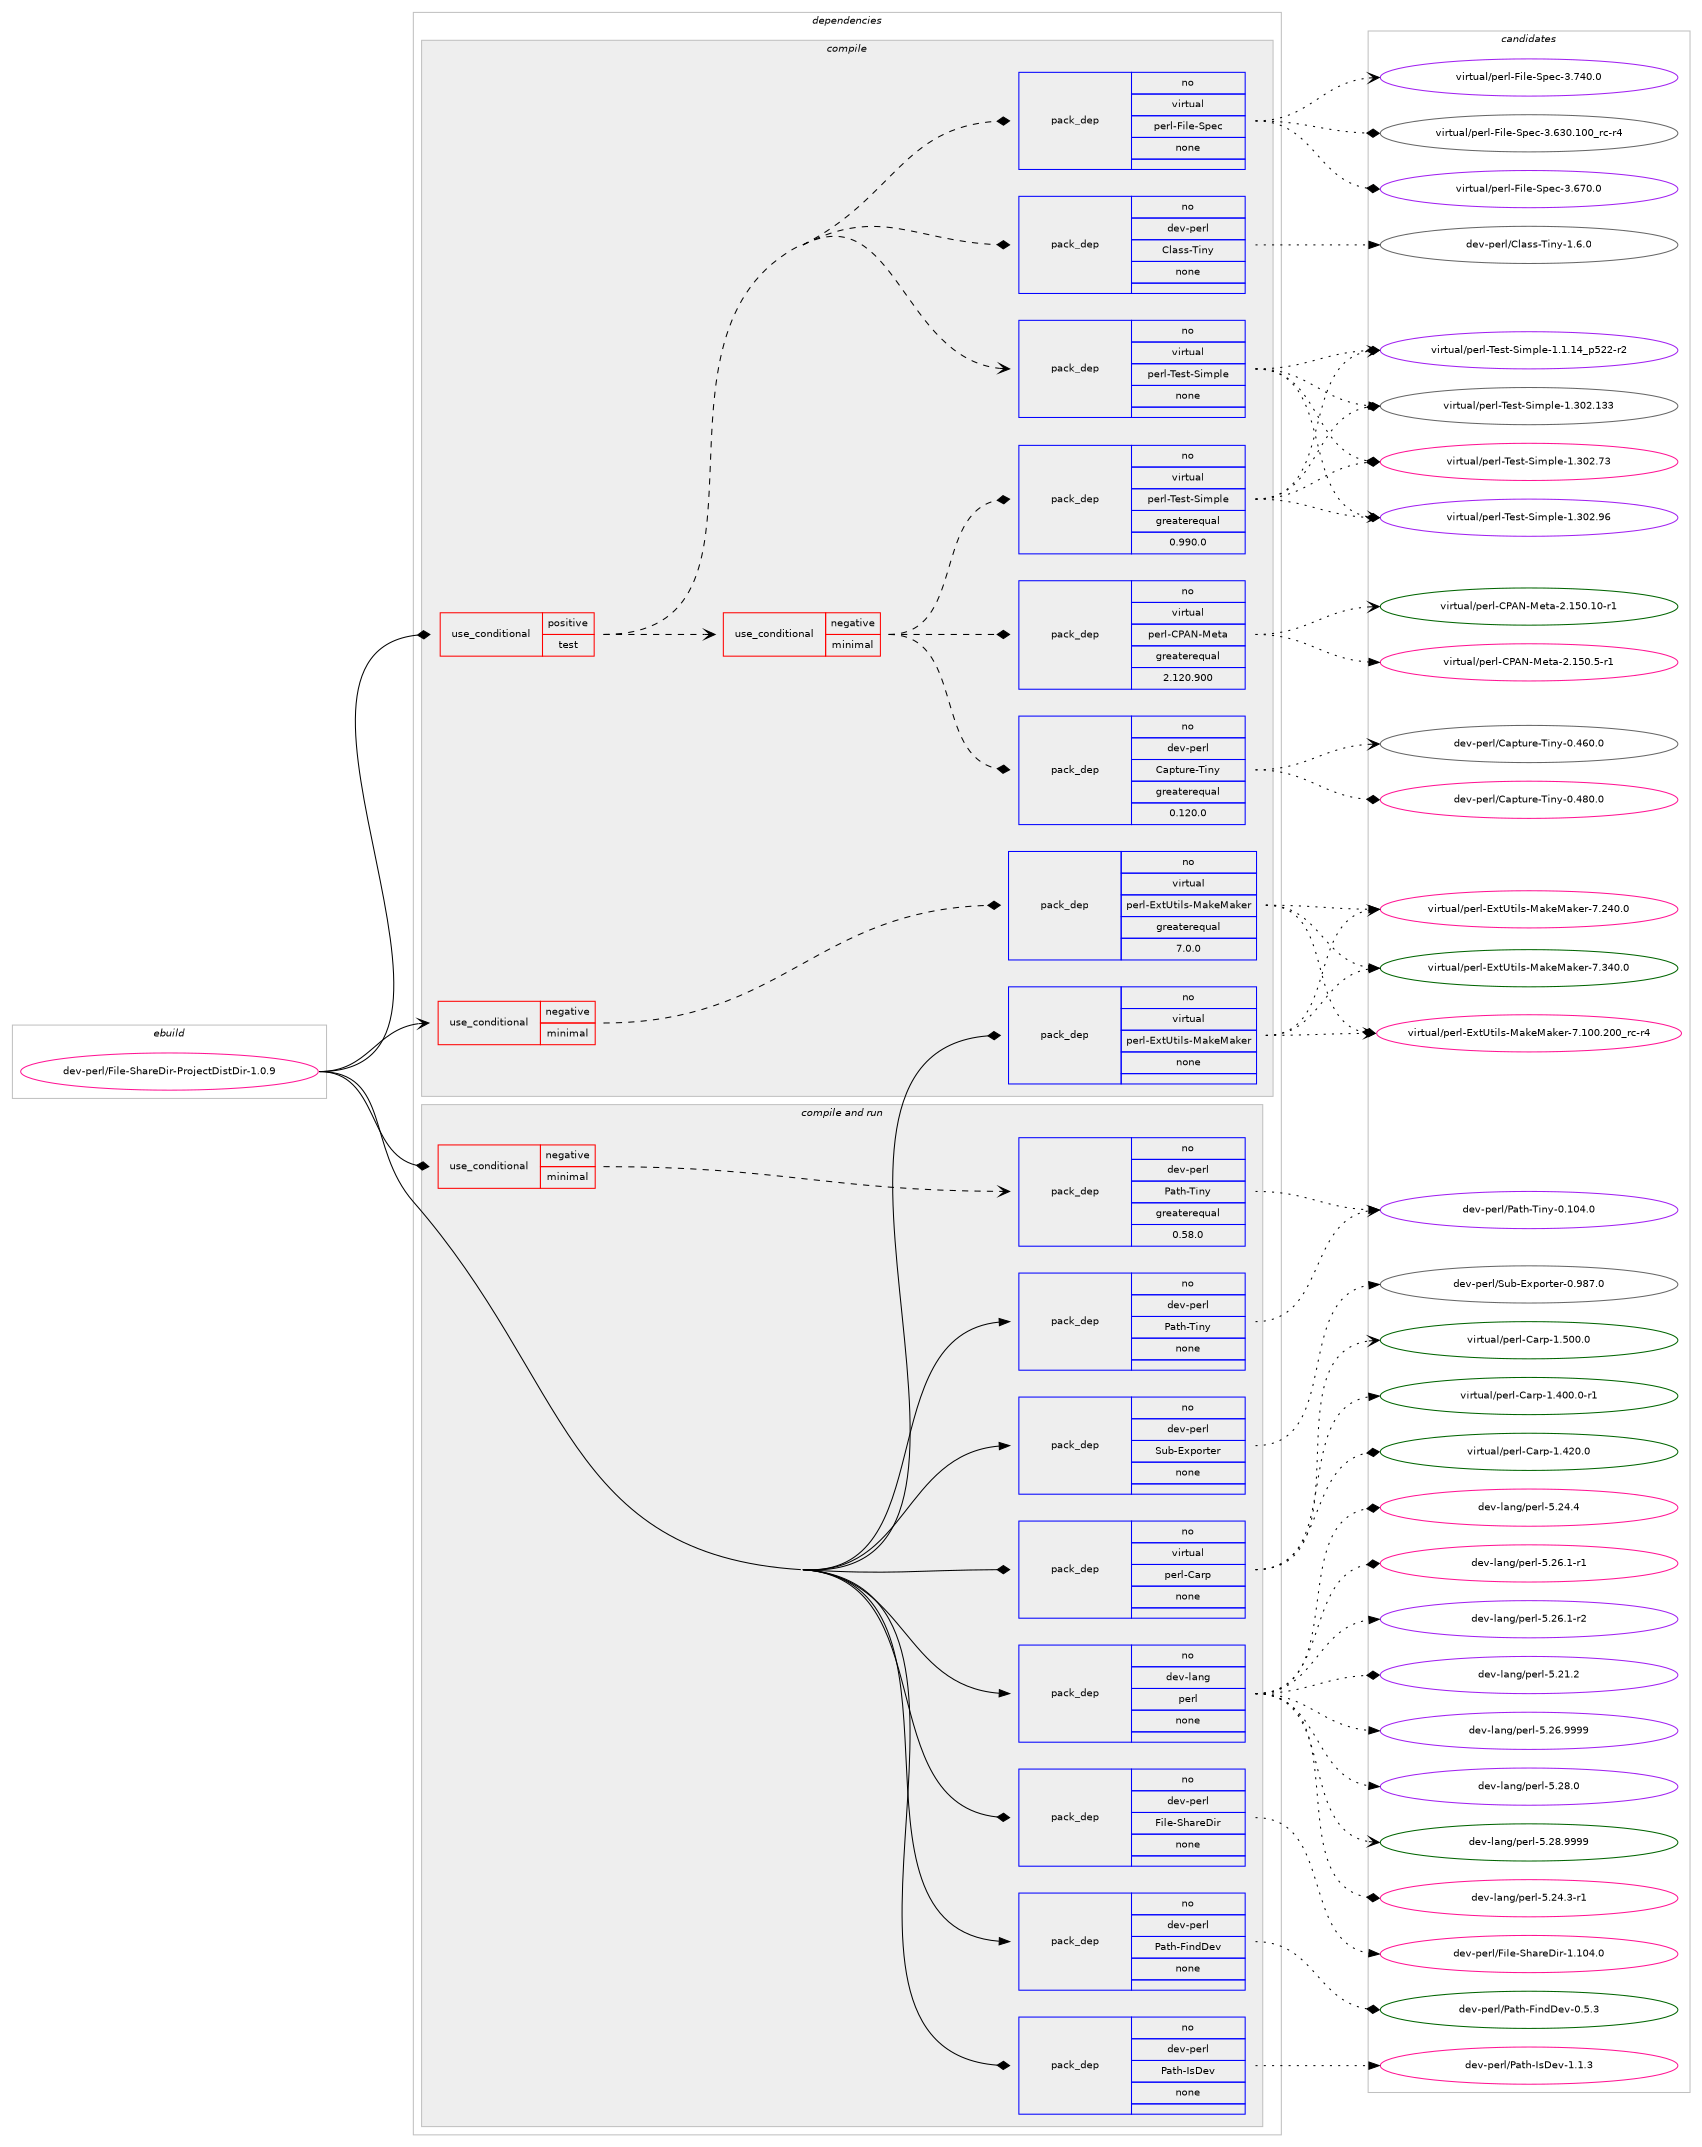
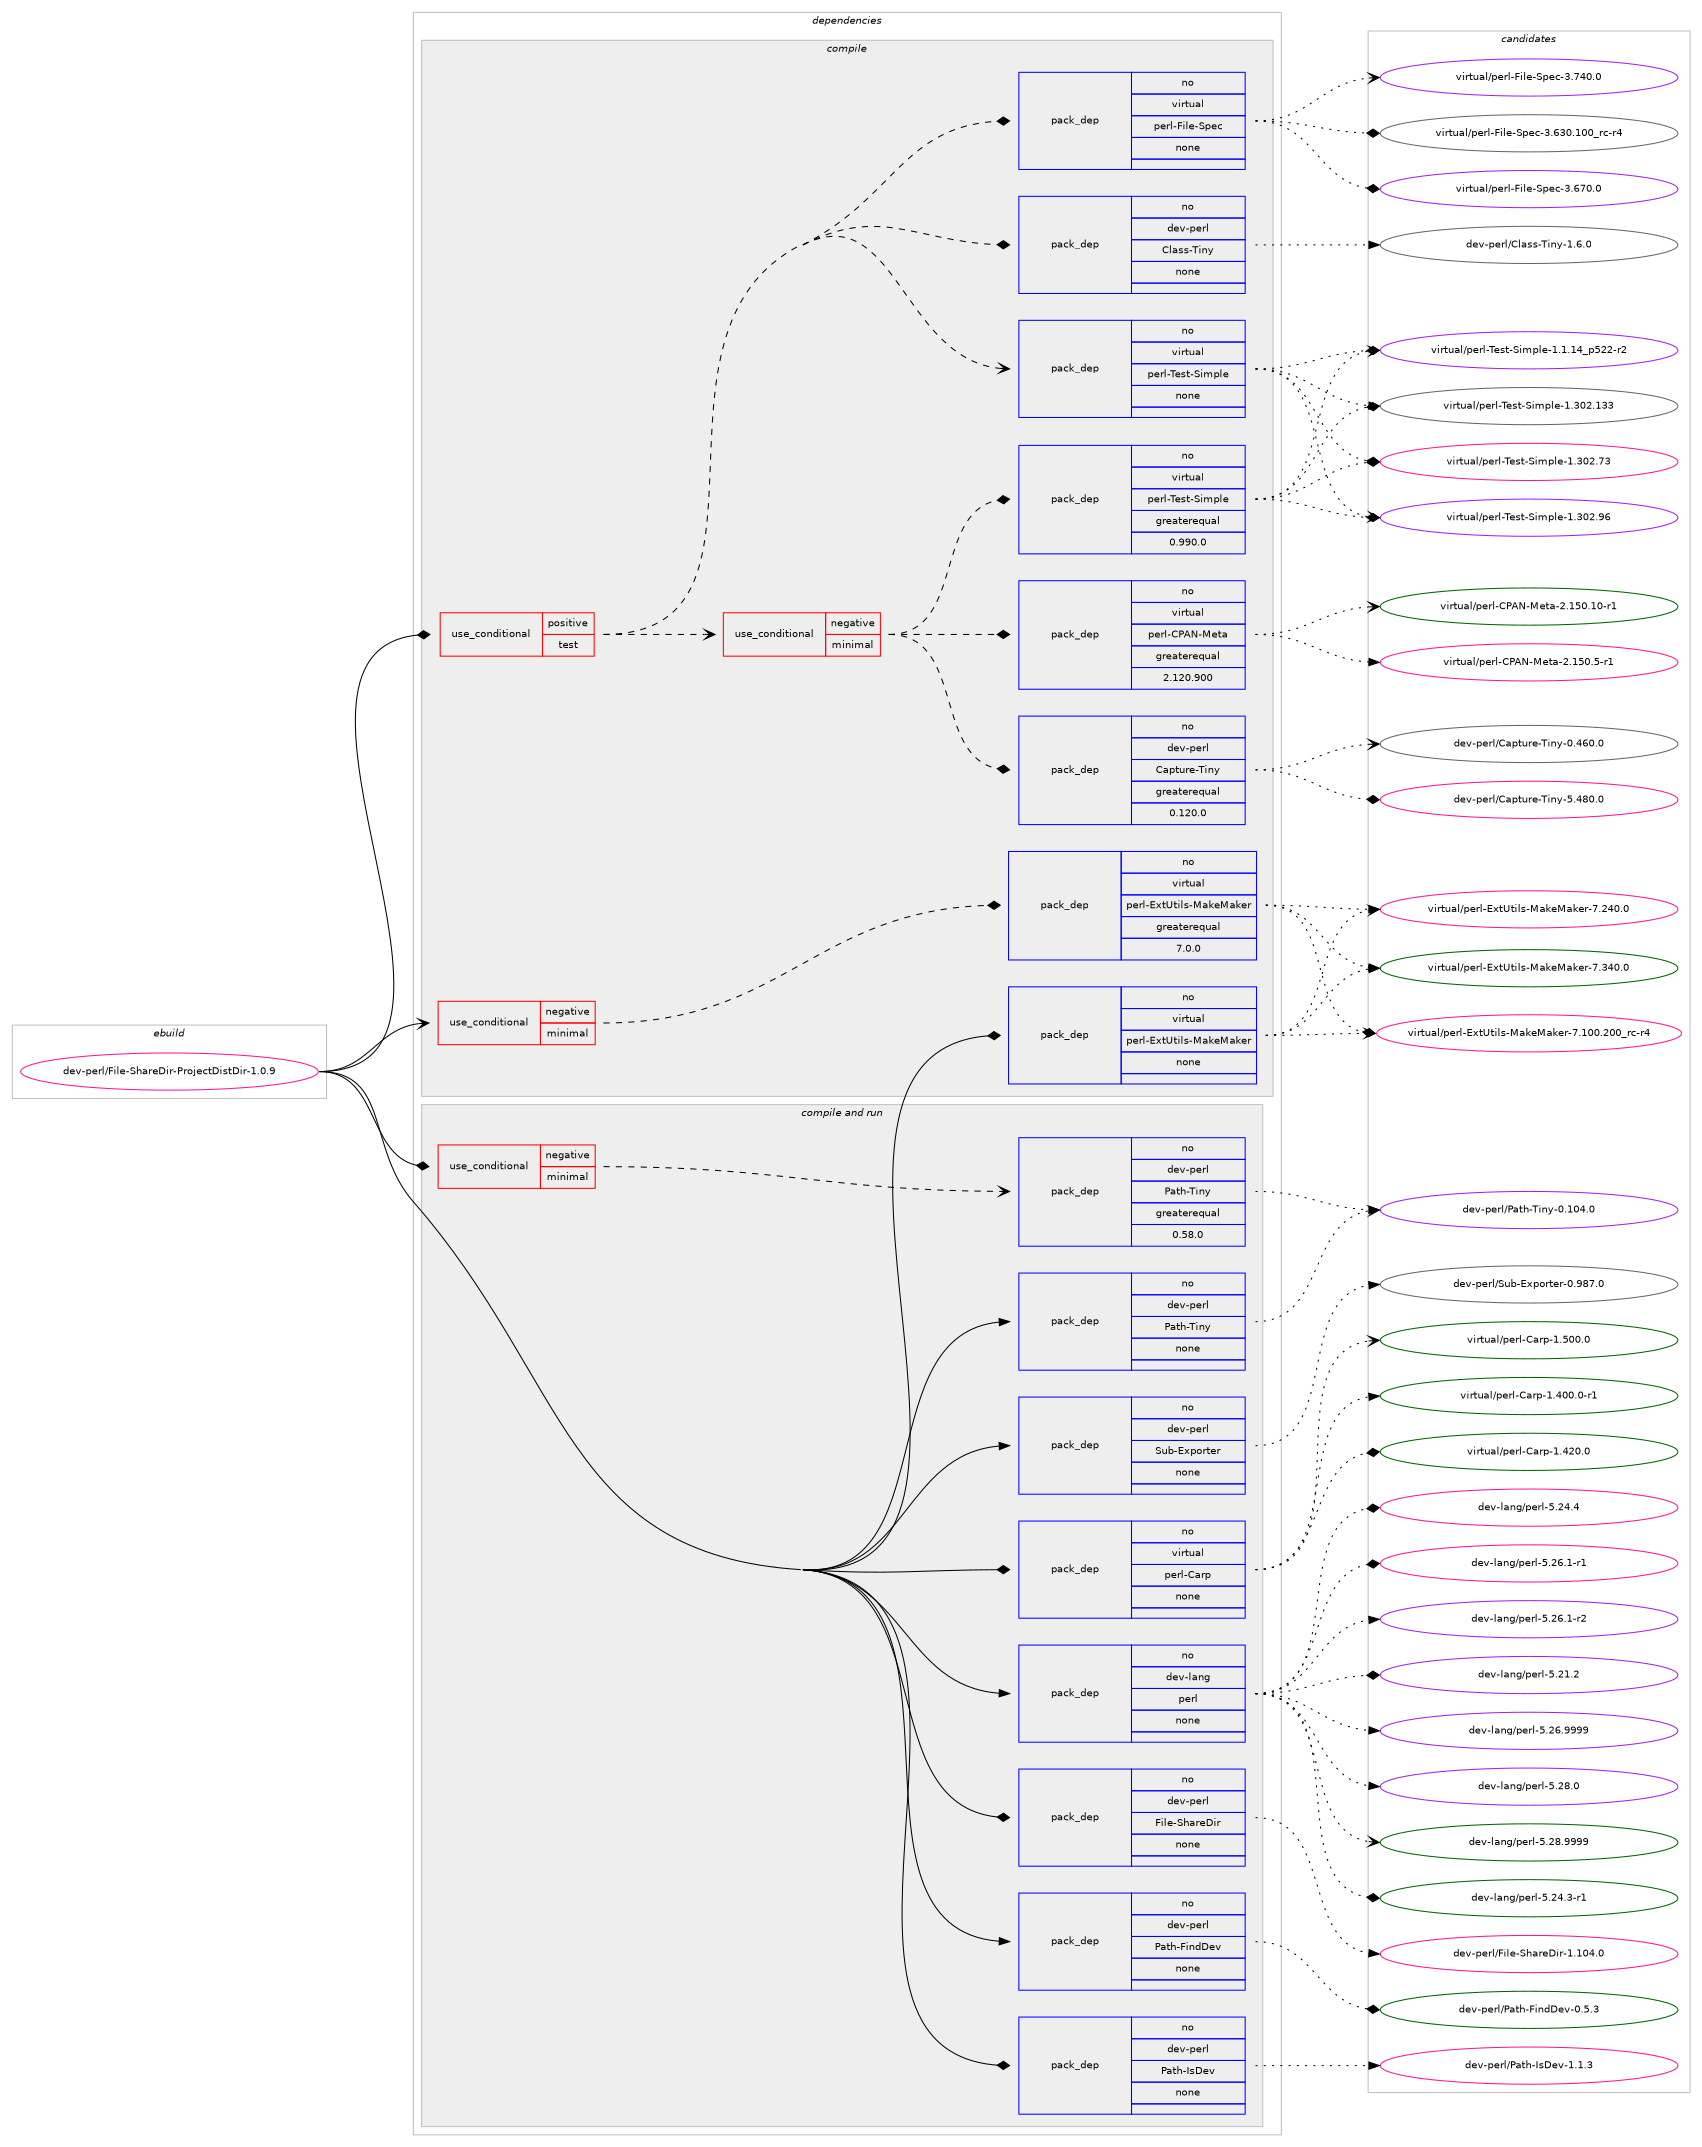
(1529, 800) -> (1529, 800)
(1529, 1898) -> (1529, 1898)
